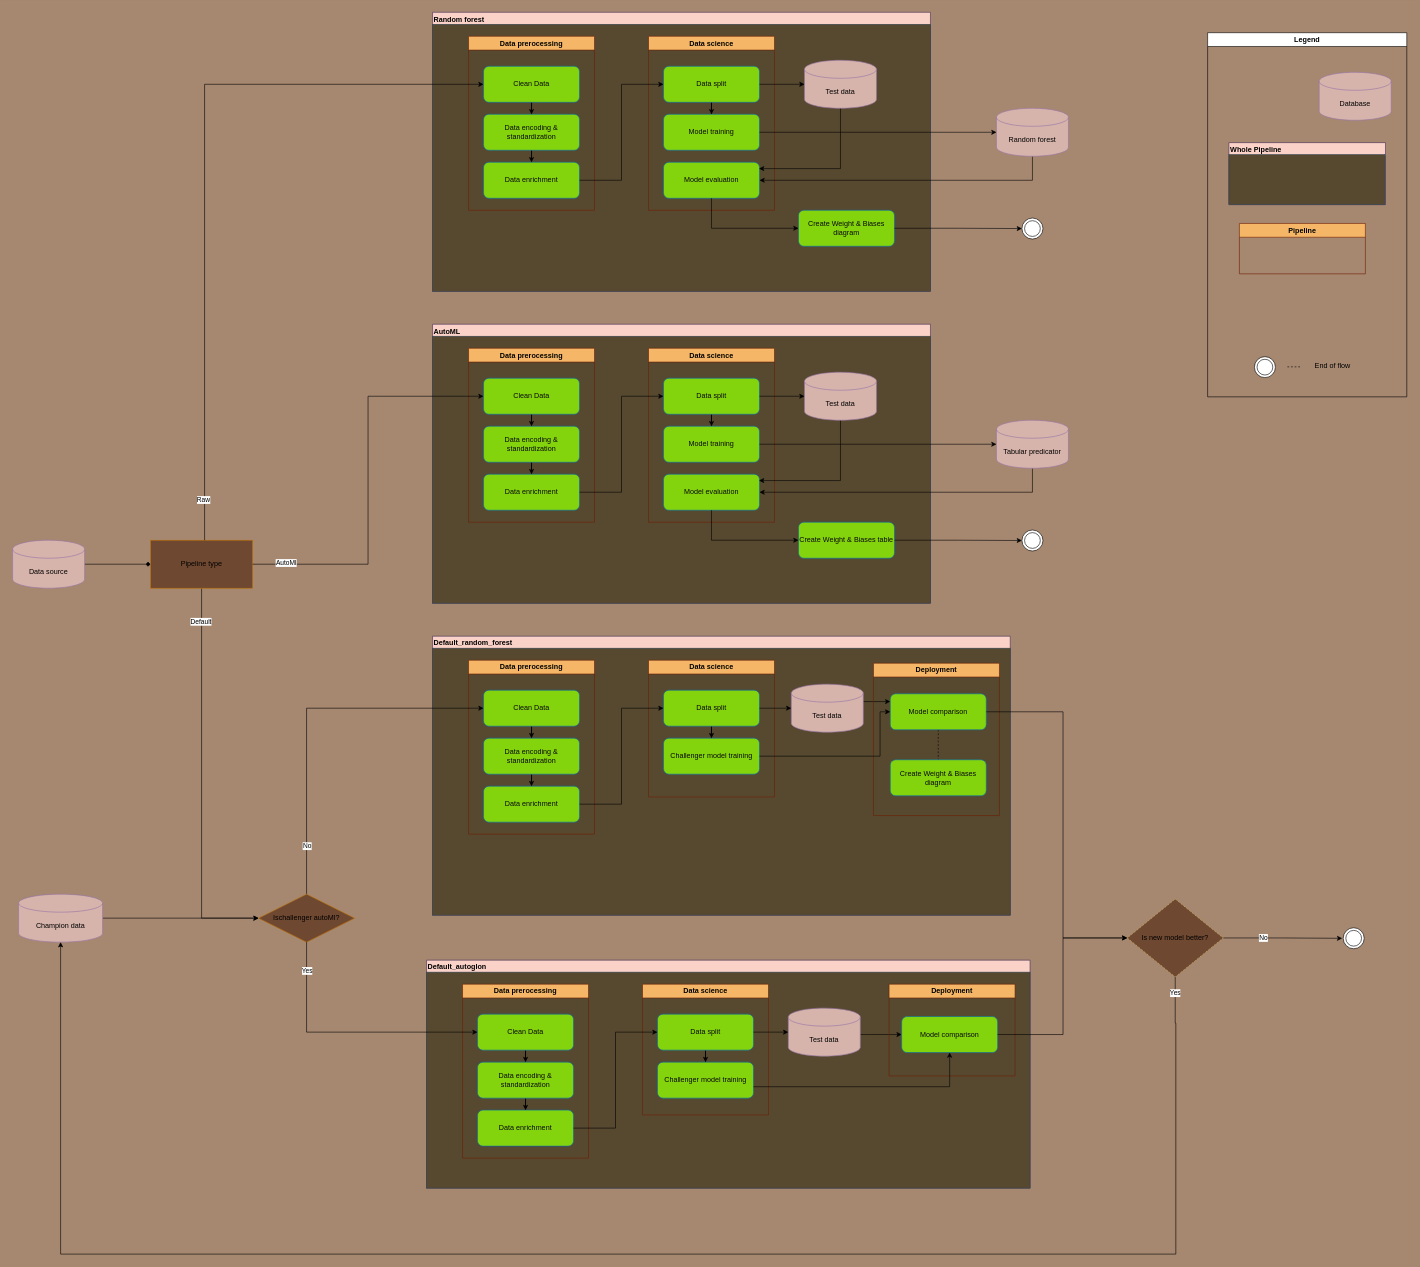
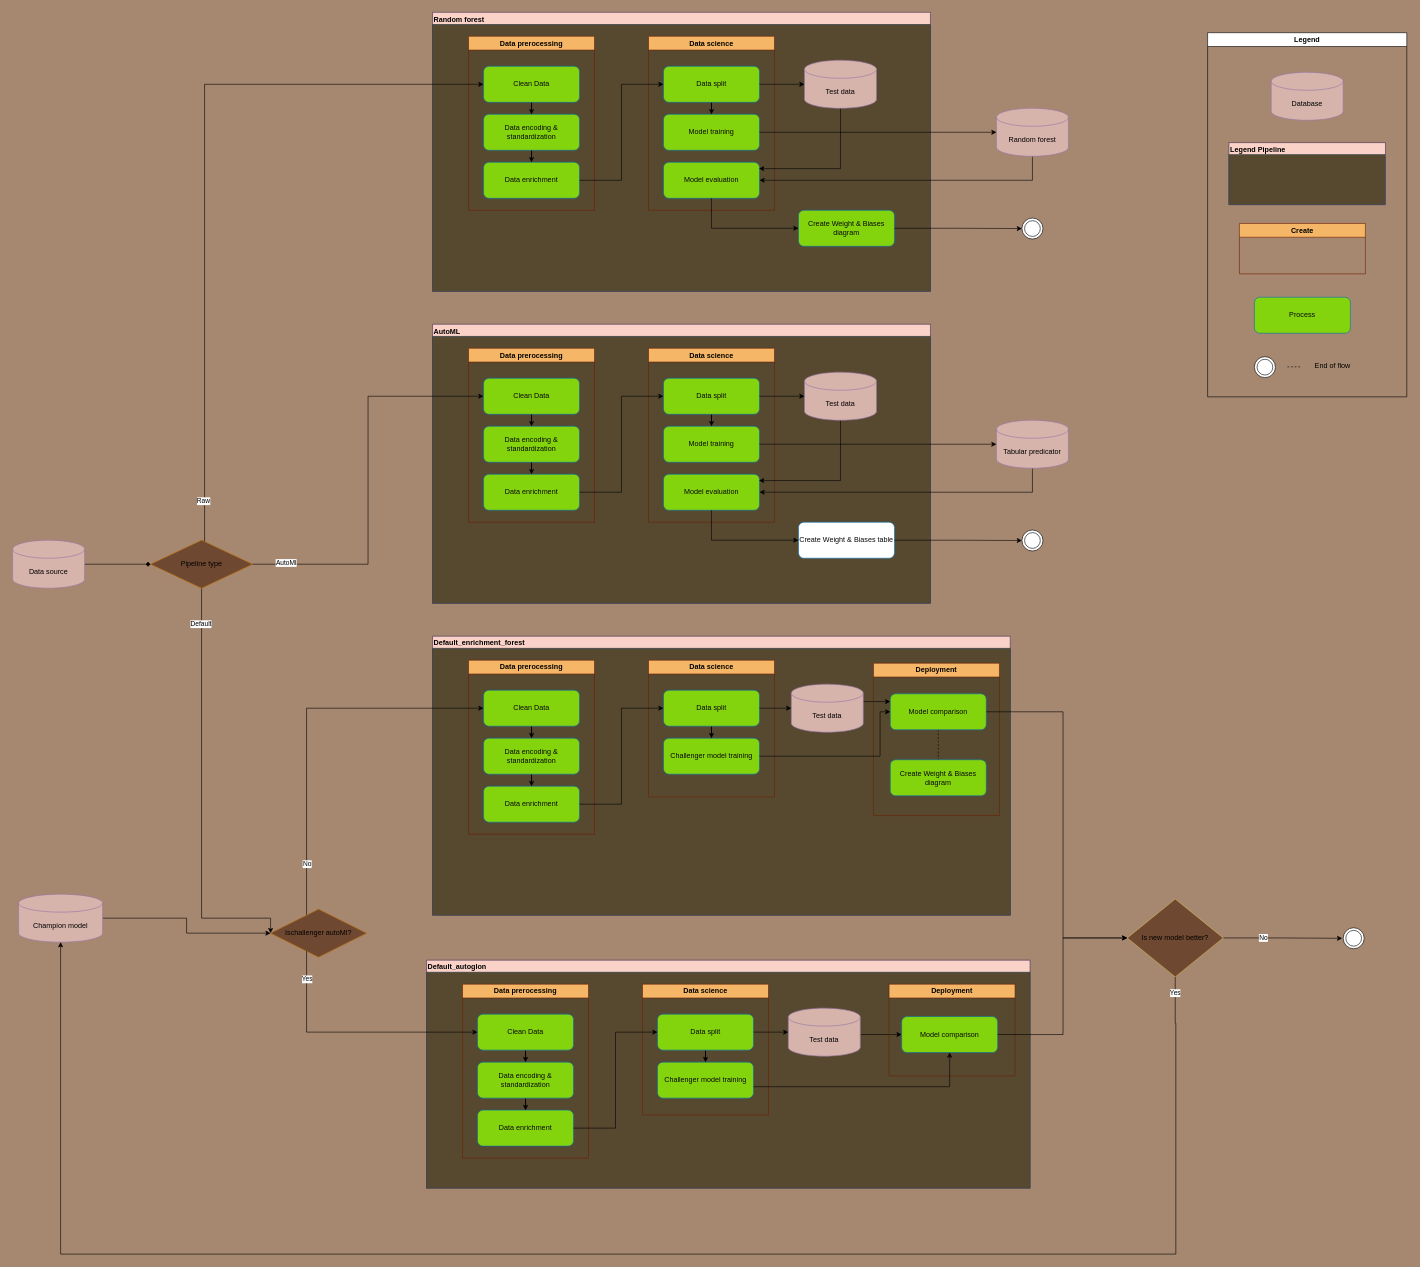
(1355, 96) -> (1307, 96)
(1254, 150) -> (1257, 150)
(1302, 231) -> (1302, 231)
none -> (1302, 315)
(846, 540) -> (846, 540)
(201, 564) -> (201, 564)
(475, 644) -> (482, 644)
(306, 918) -> (318, 933)
(60, 926) -> (60, 926)
(1175, 938) -> (1175, 938)
